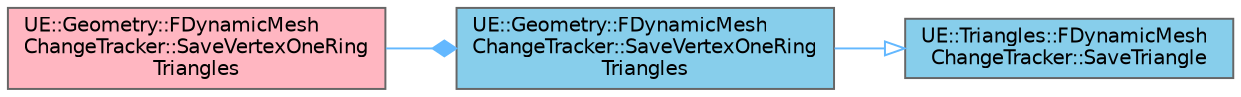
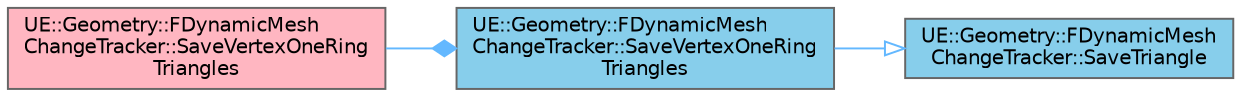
(1069, 48) -> (1069, 48)
